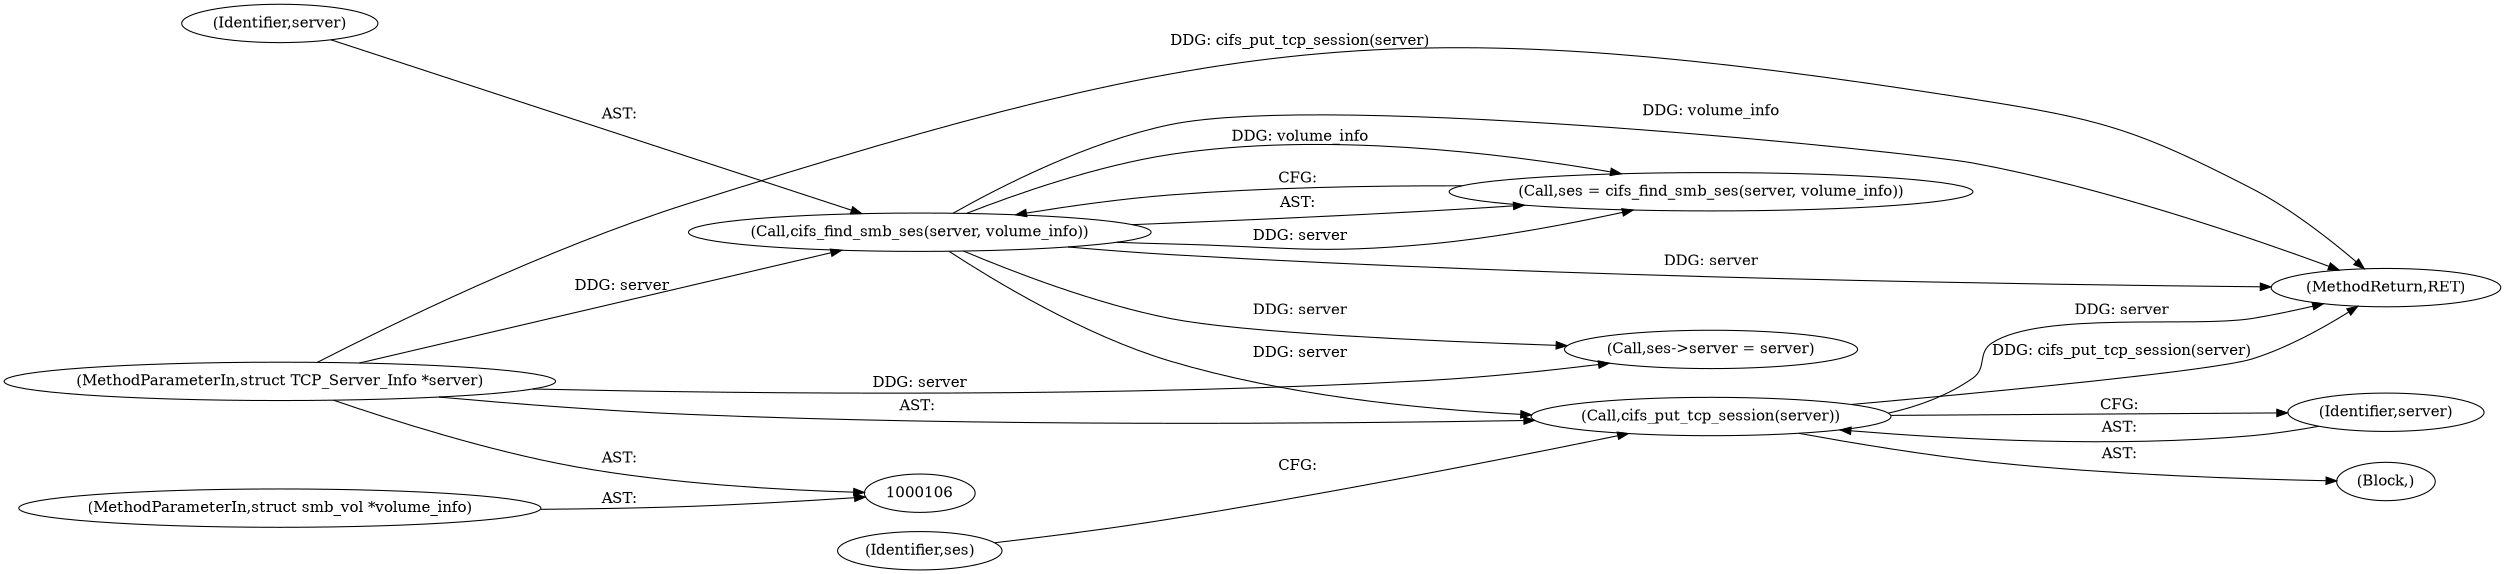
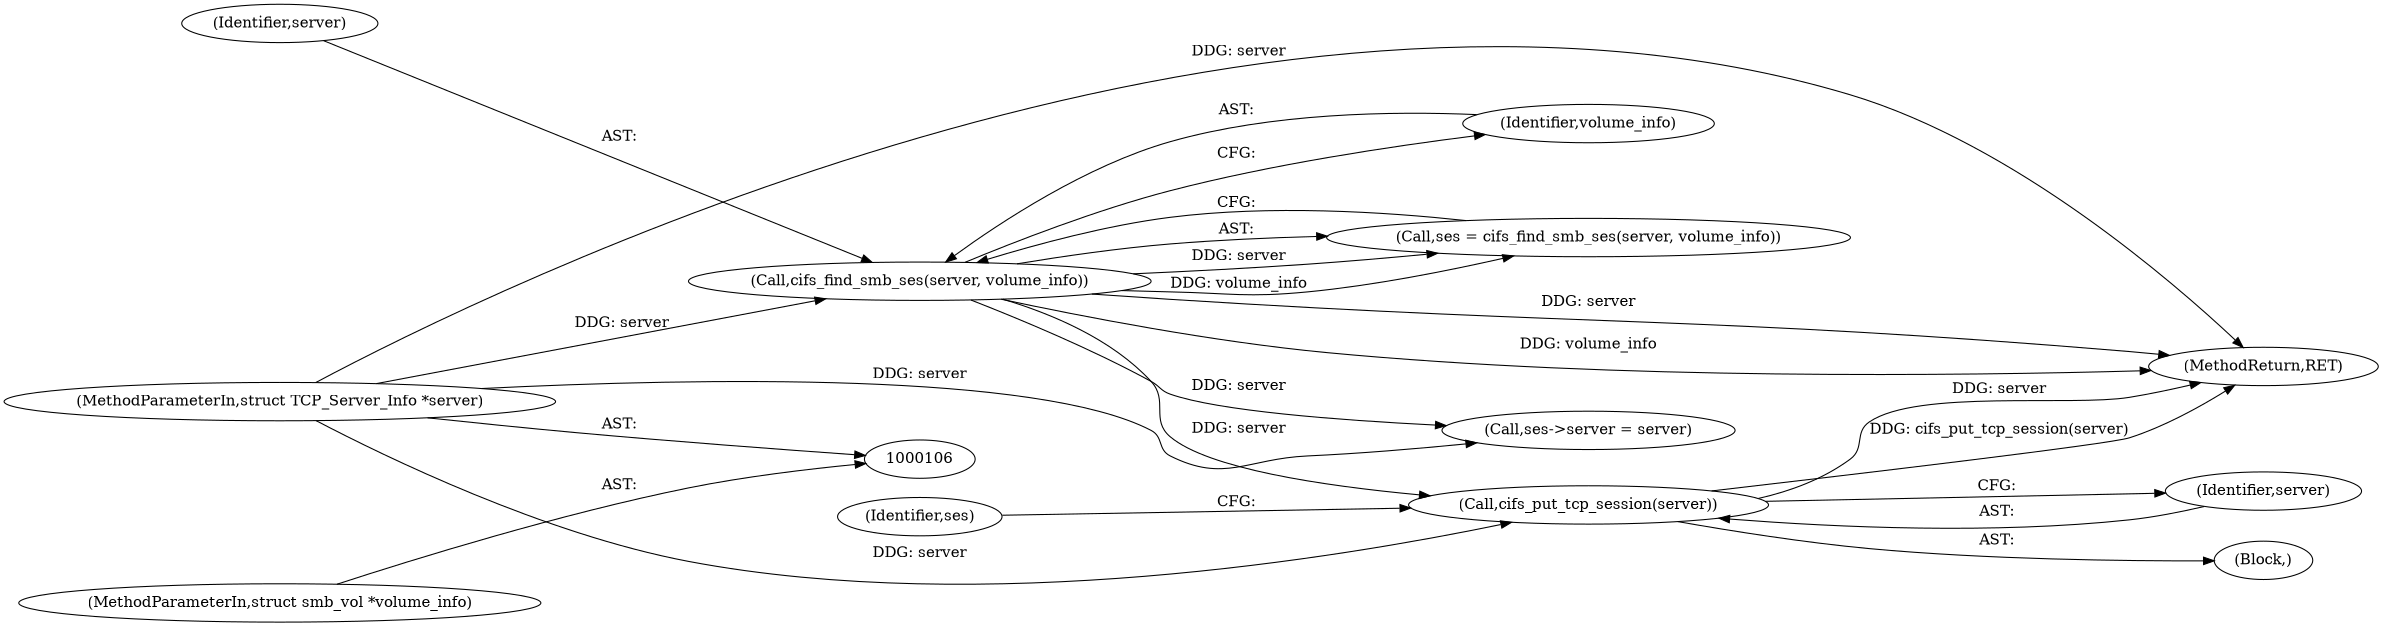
(1300, 41) -> (1239, 52)
none -> (1589, 124)
(920, 406) -> (920, 553)
